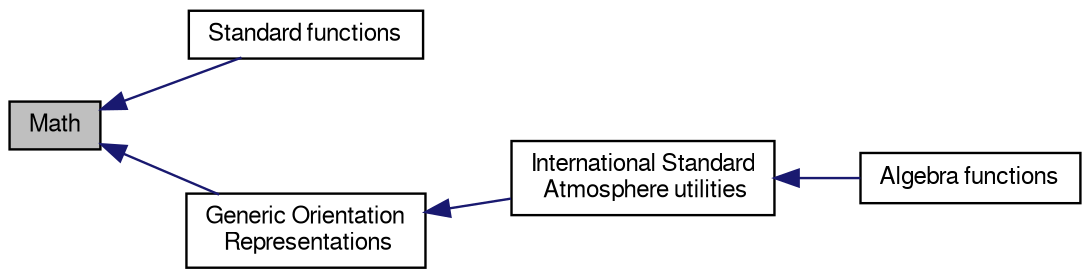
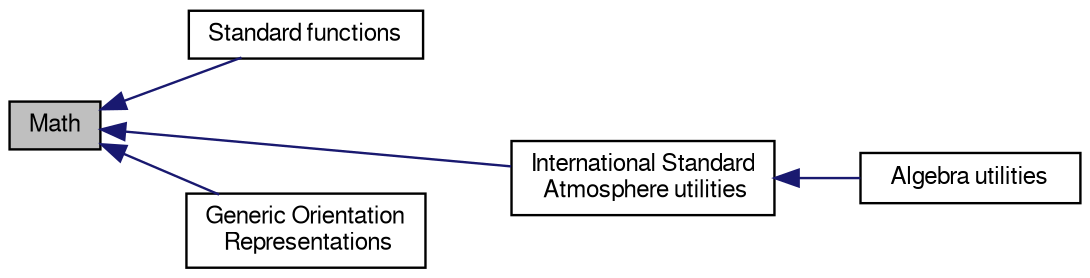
(970, 178) -> (970, 178)
(480, 203) -> (318, 149)
